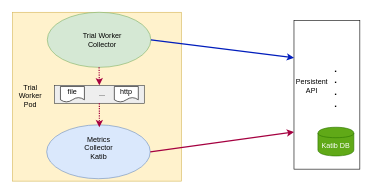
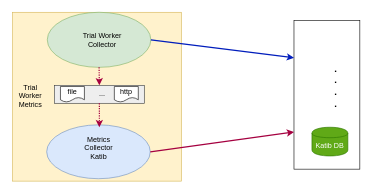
(312, 87) -> none
(30, 96) -> (30, 96)
(336, 142) -> (330, 142)
